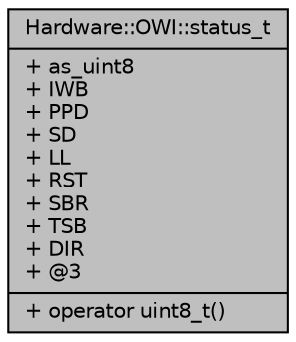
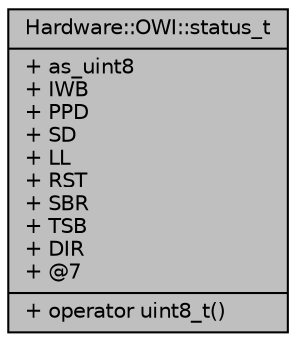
(54, 272) -> (54, 272)
